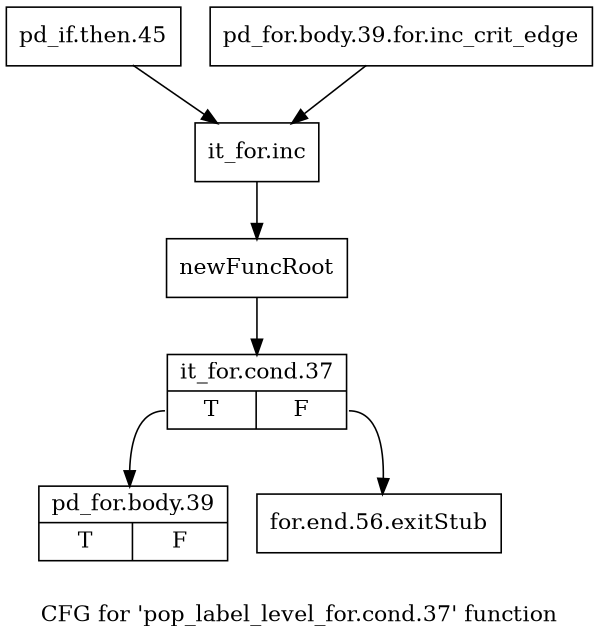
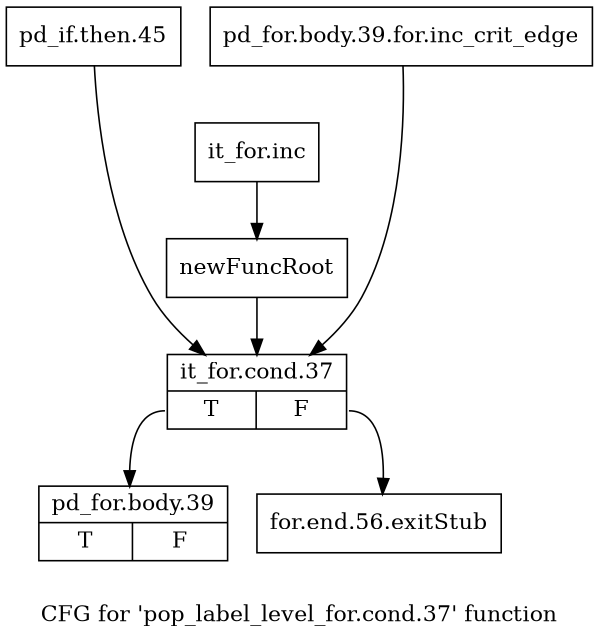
(169, 90) -> (118, 215)
(335, 90) -> (391, 215)
